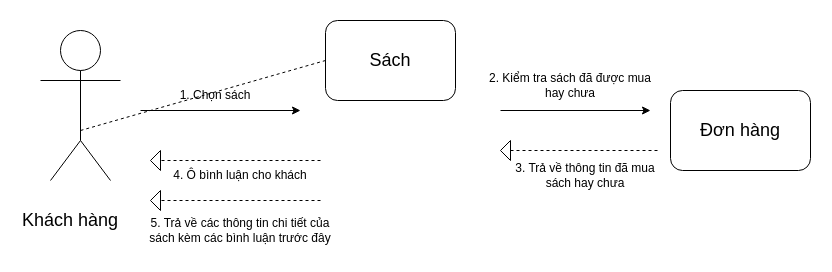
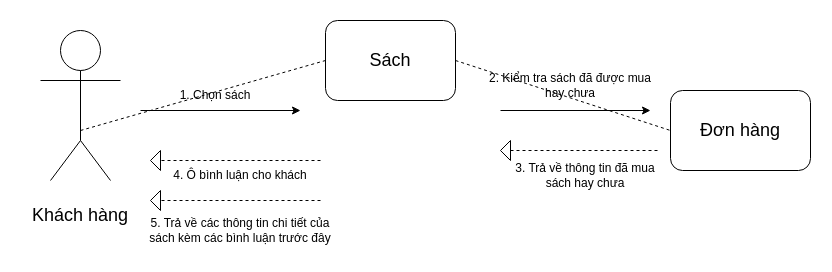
none -> (529, 84)
(71, 221) -> (81, 216)
